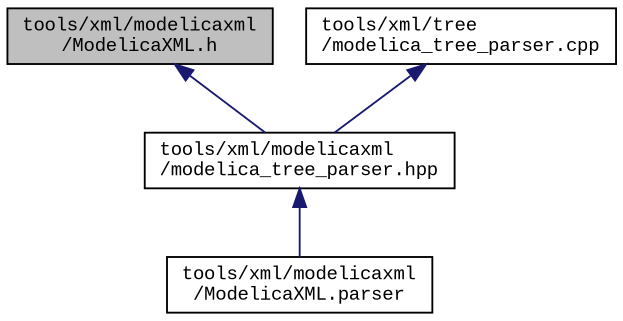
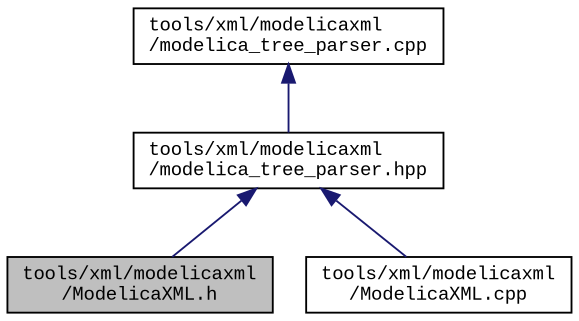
(461, 36) -> (289, 36)
(228, 104) -> (207, 229)
(300, 285) -> (439, 285)
